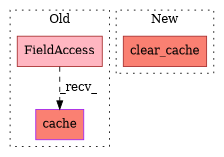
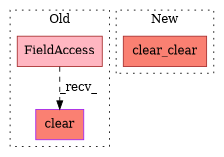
(165, 51) -> (165, 51)
(60, 125) -> (60, 125)
